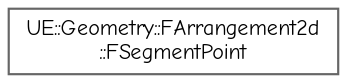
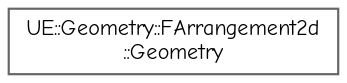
(173, 41) -> (173, 41)
